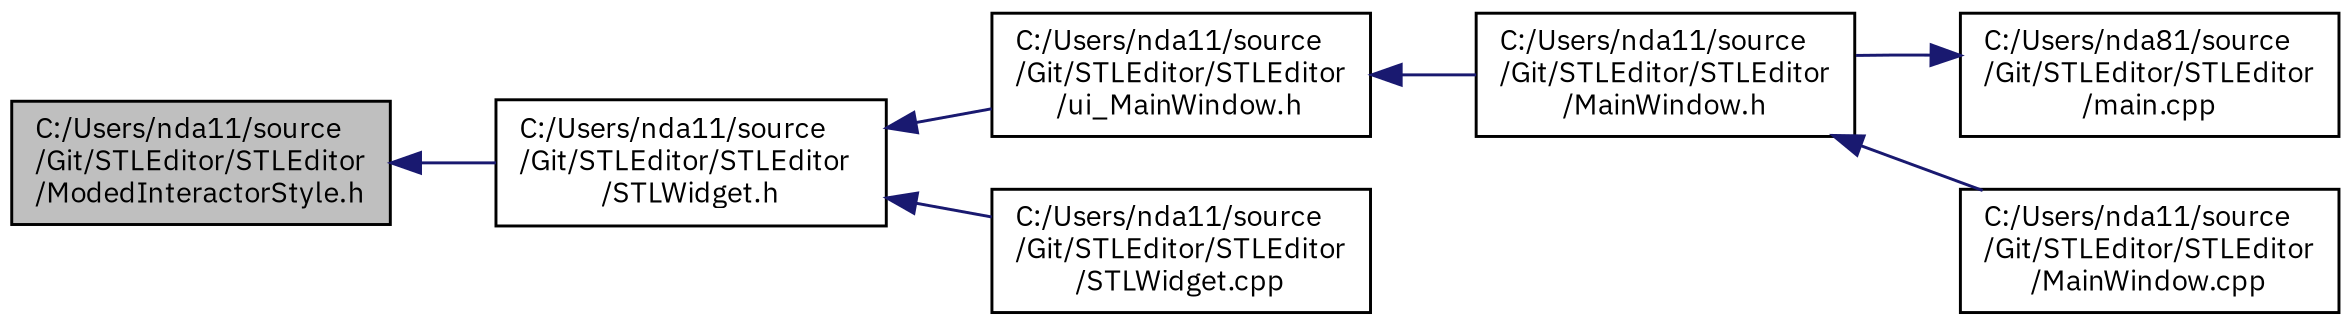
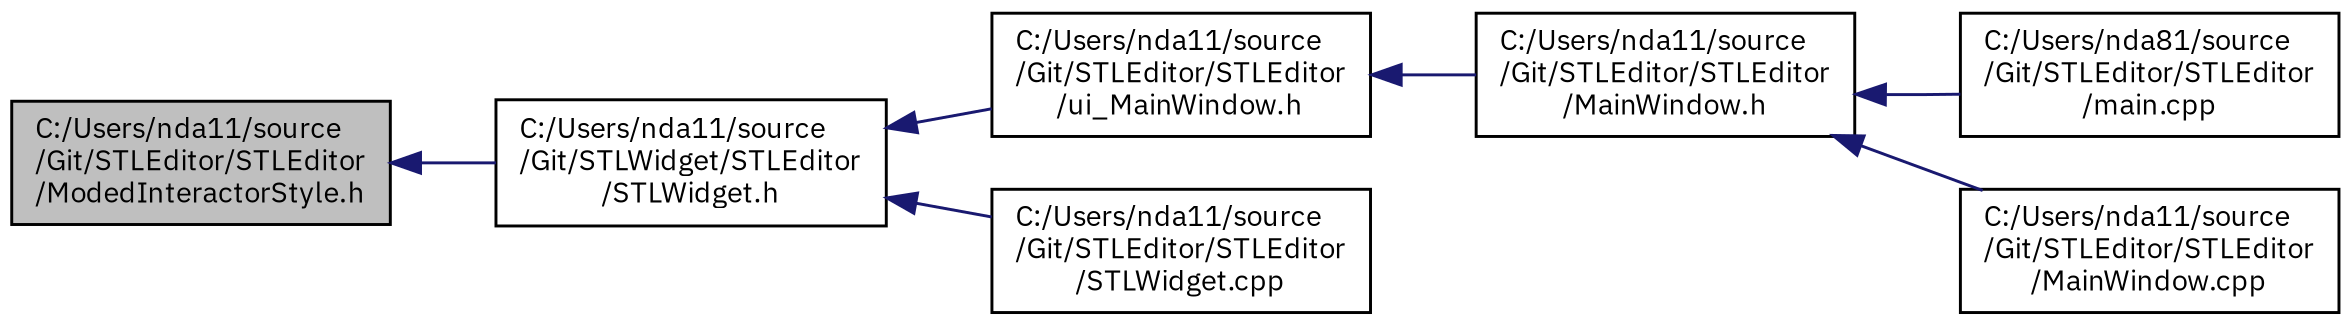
(1893, 55) -> (1923, 95)
(691, 163) -> (691, 163)
